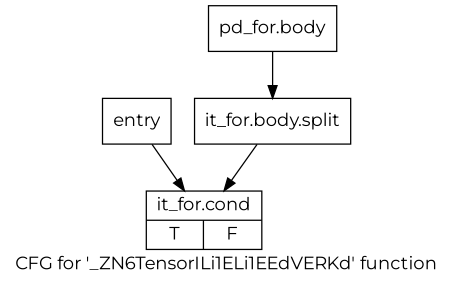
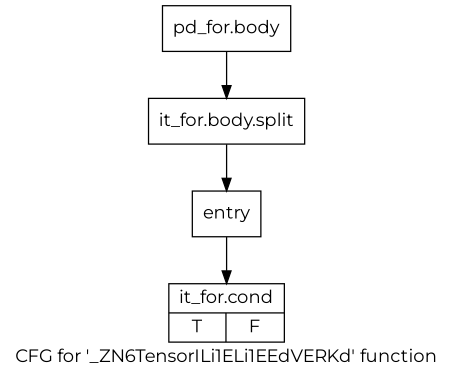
(244, 162) -> (227, 161)
